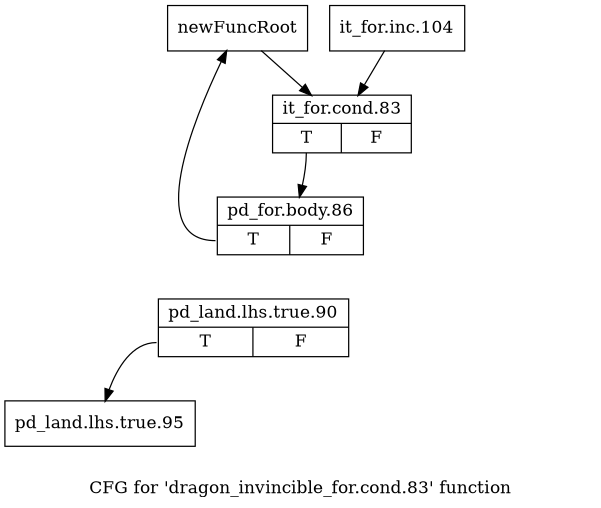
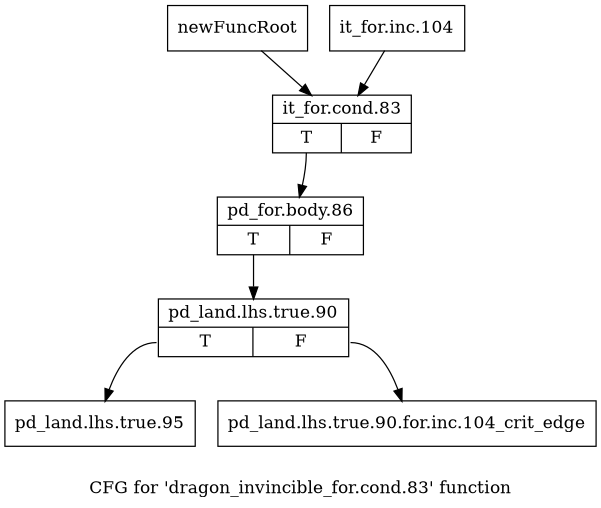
(185, 159) -> (254, 271)
none -> (407, 424)
